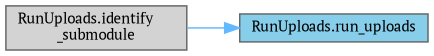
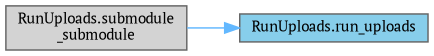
(96, 28) -> (96, 28)
